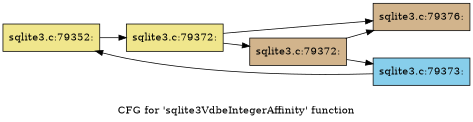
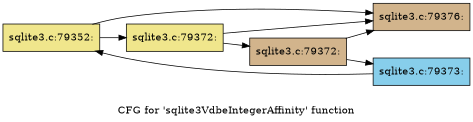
none -> (228, 10)
